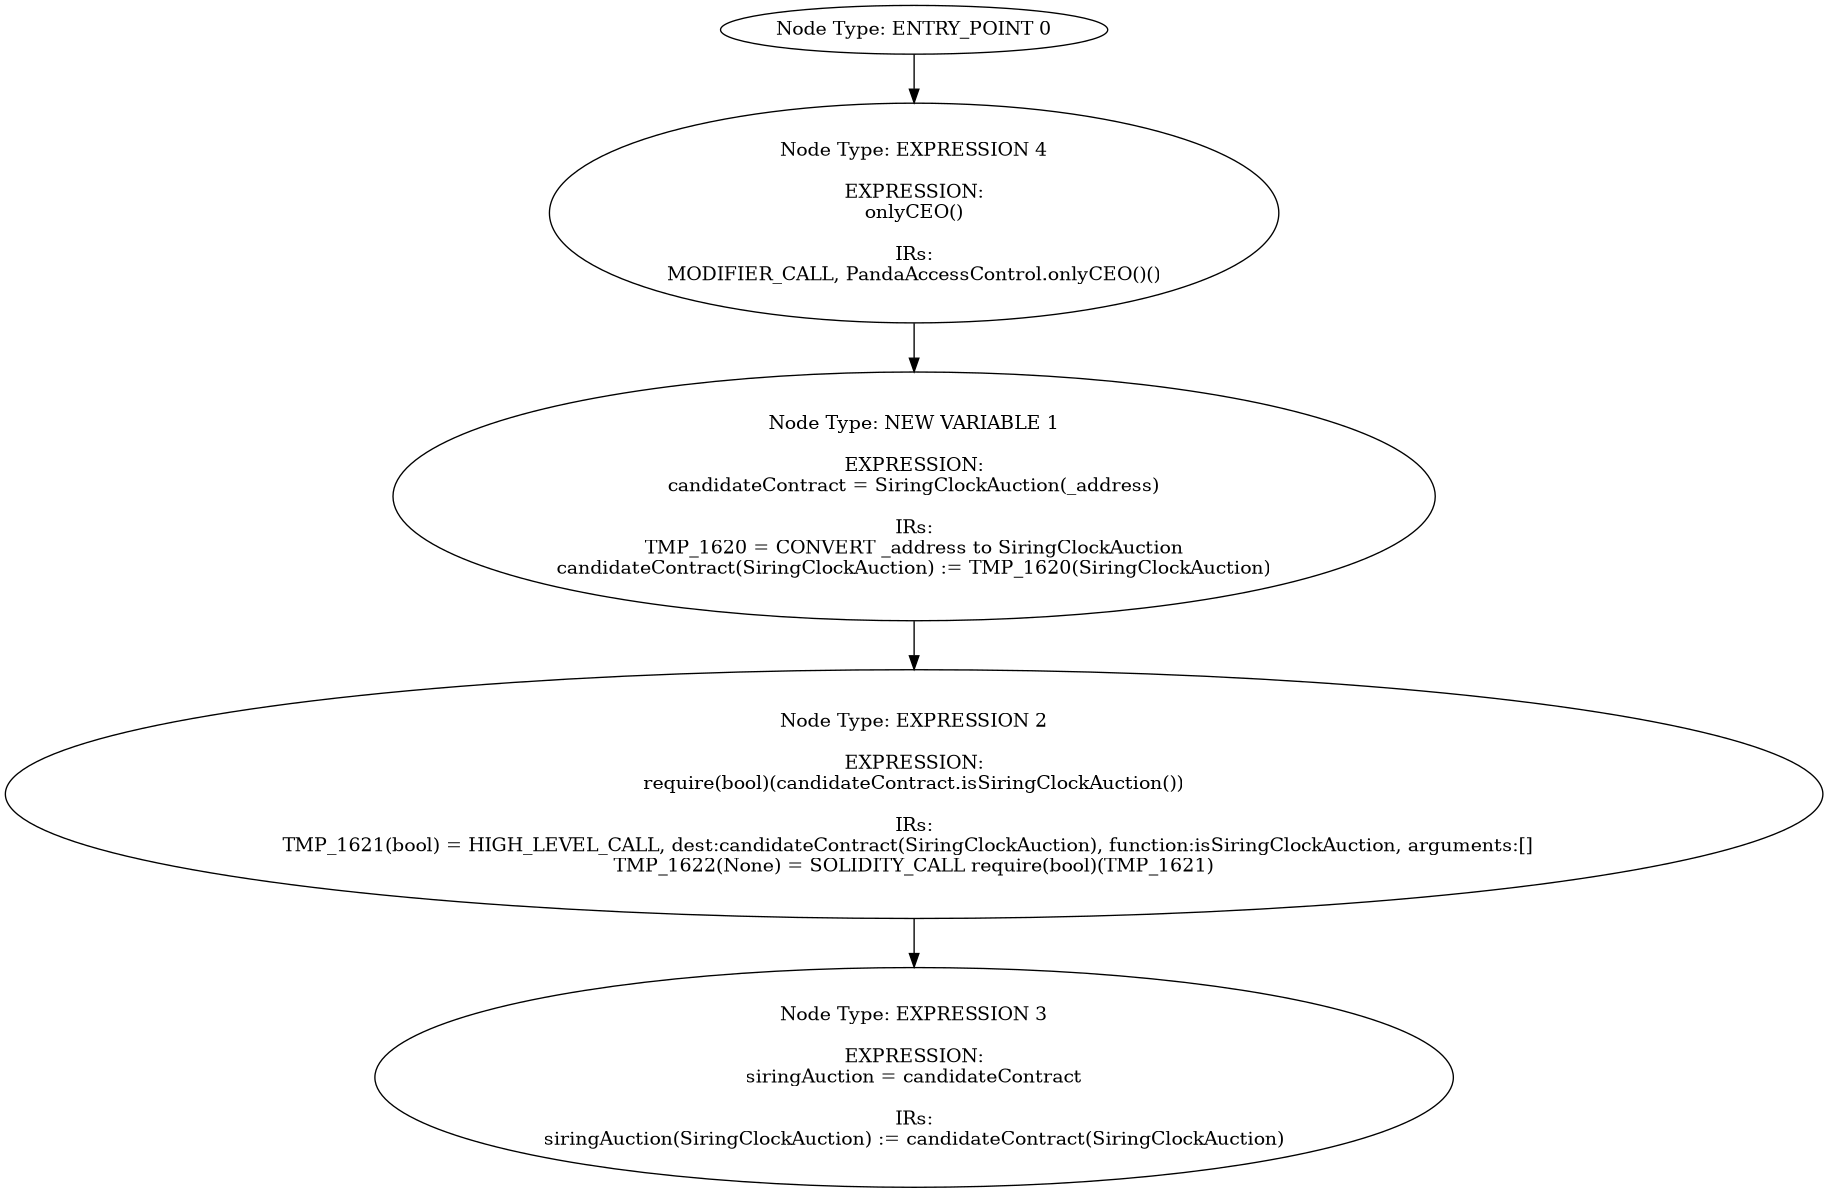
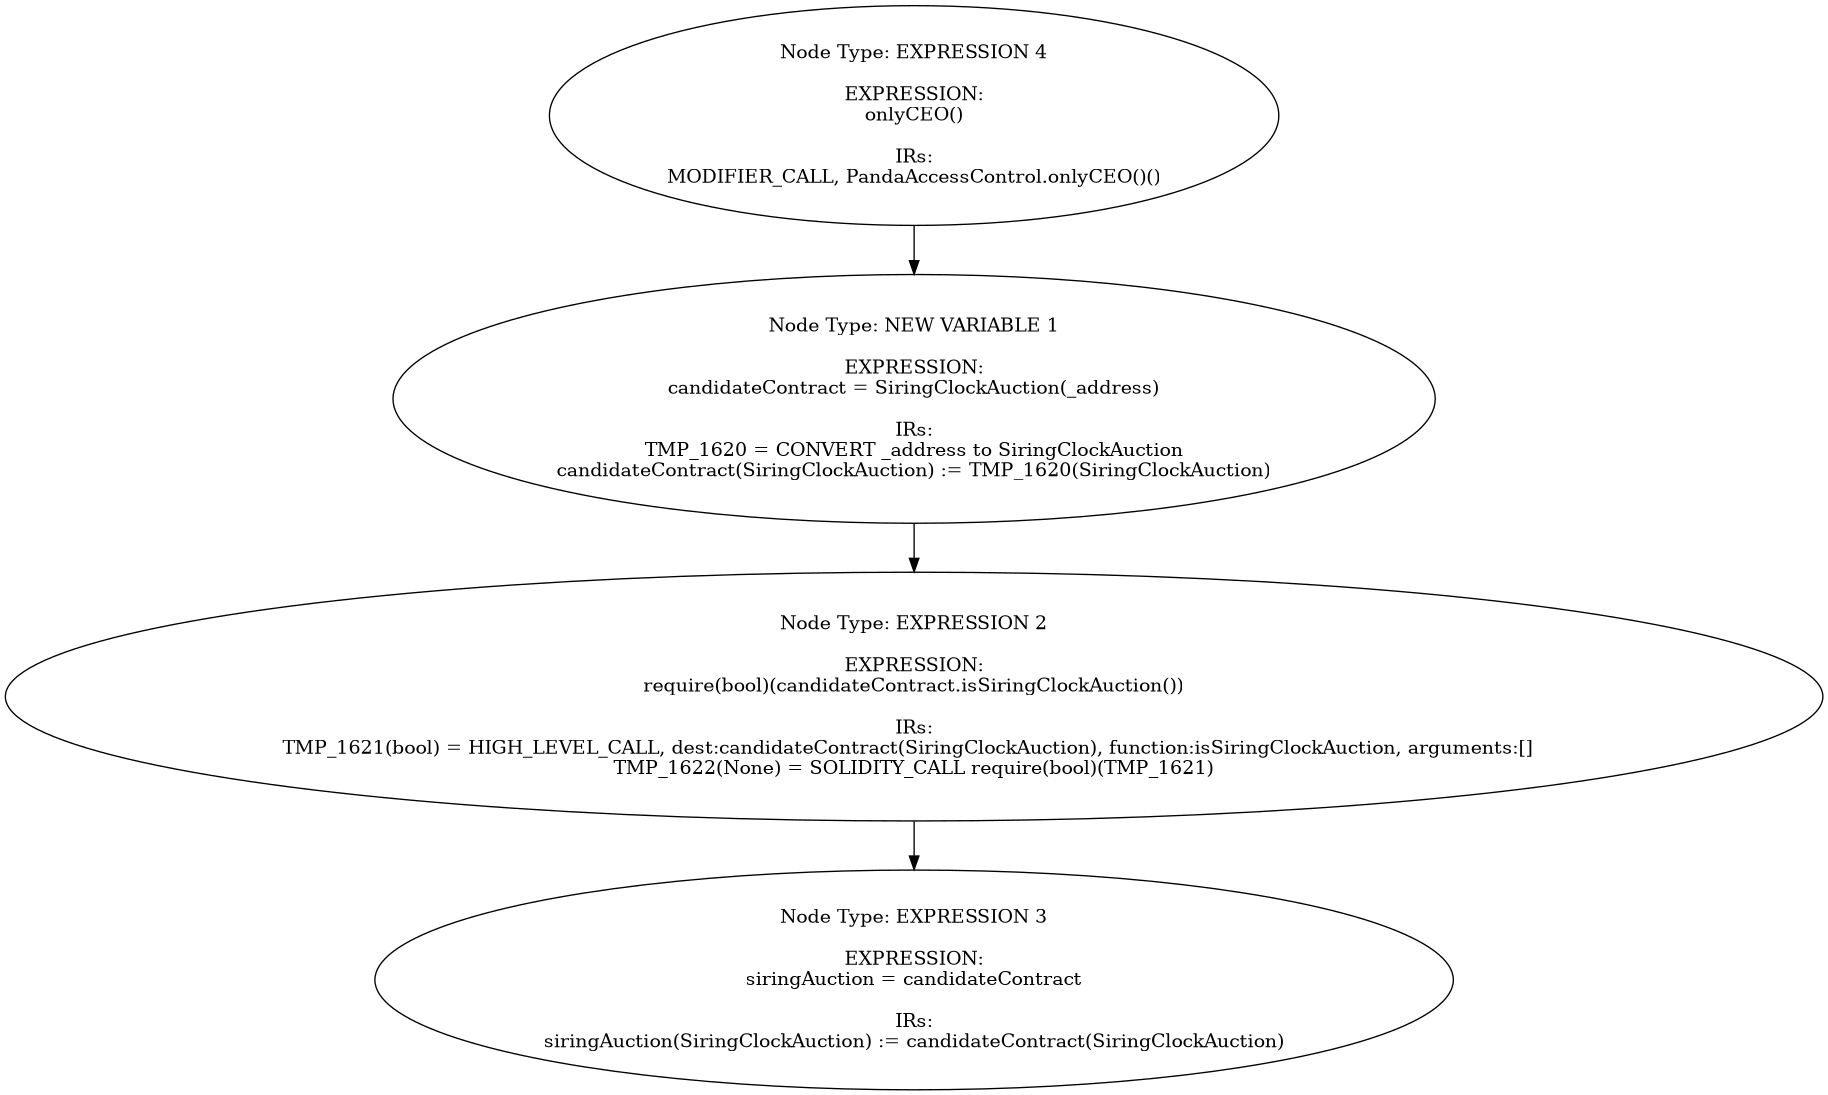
(914, 30) -> none
